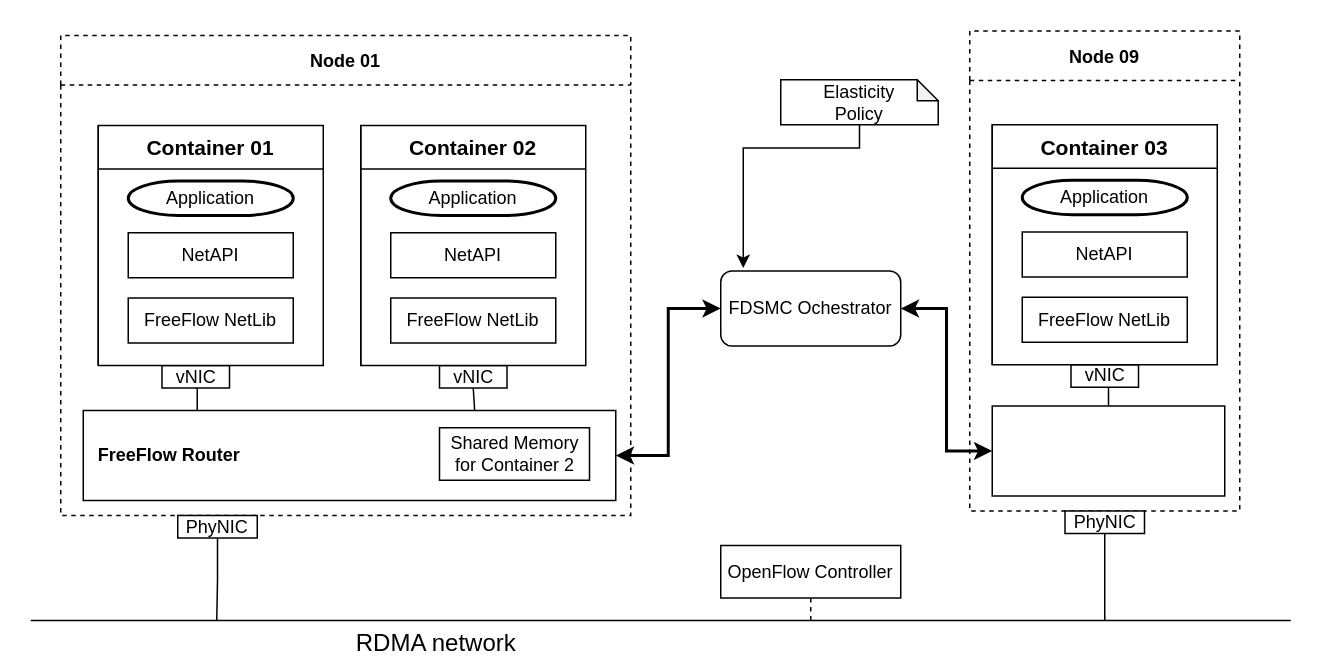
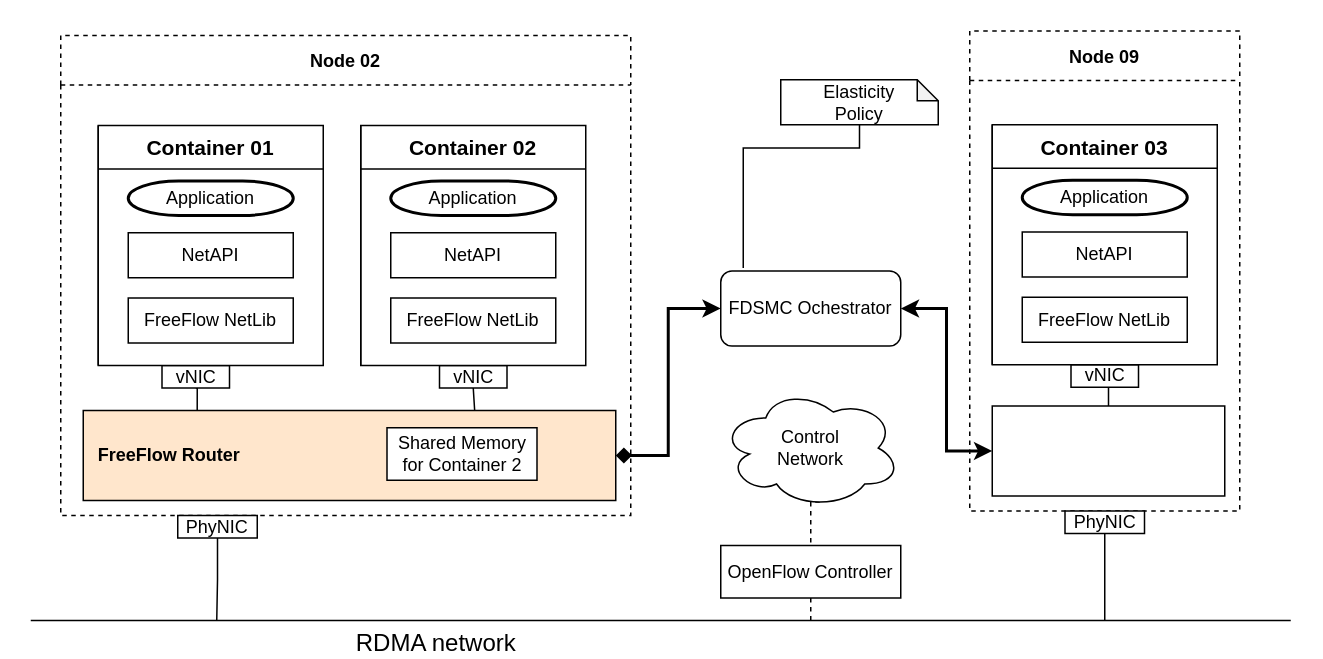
(345, 61) -> (345, 61)
(743, 256) -> (743, 261)
none -> (811, 448)
(515, 454) -> (462, 454)
(350, 455) -> (350, 455)
(632, 455) -> (632, 455)
none -> (811, 518)
